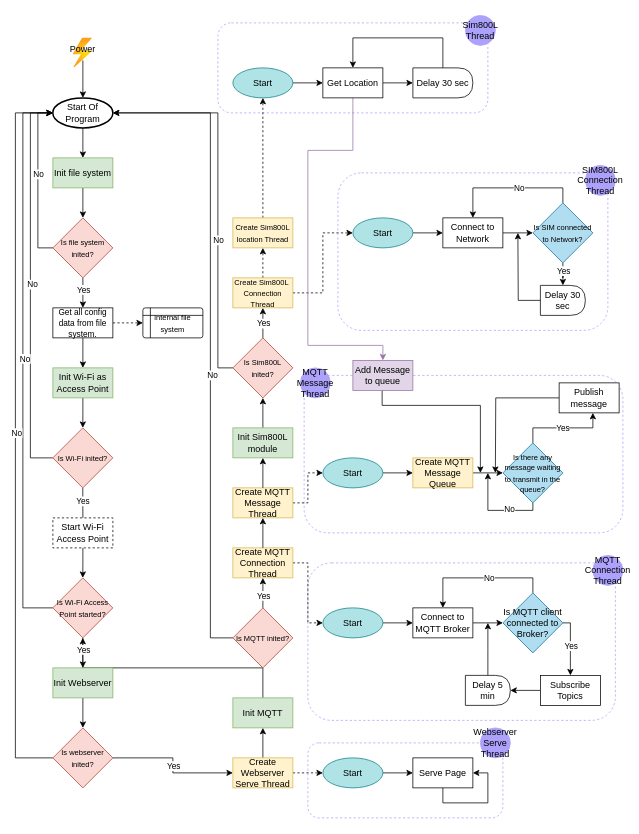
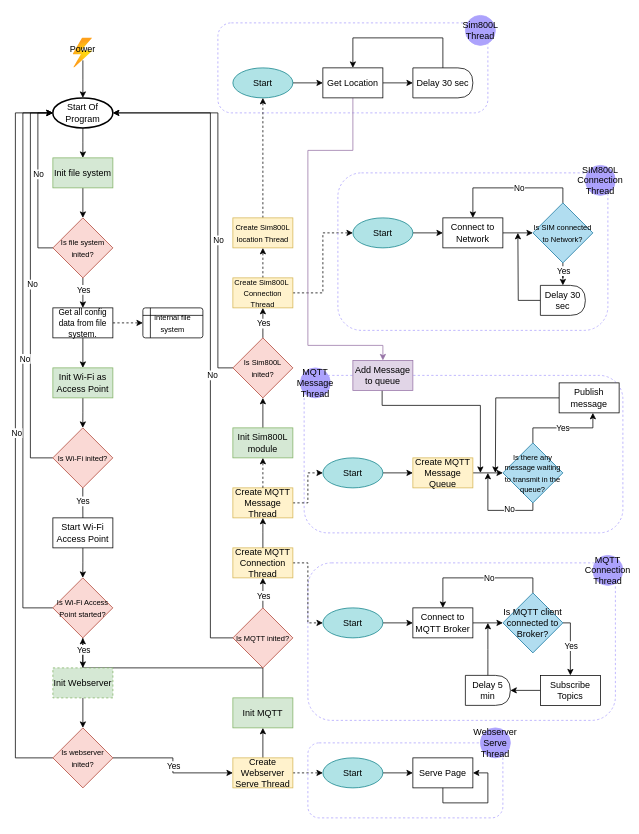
(263, 475) -> (263, 475)
(83, 533) -> (83, 533)
(83, 683) -> (83, 683)
